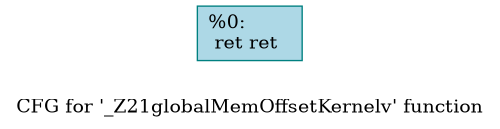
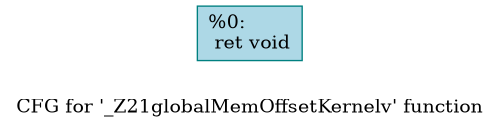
(244, 43) -> (250, 43)
